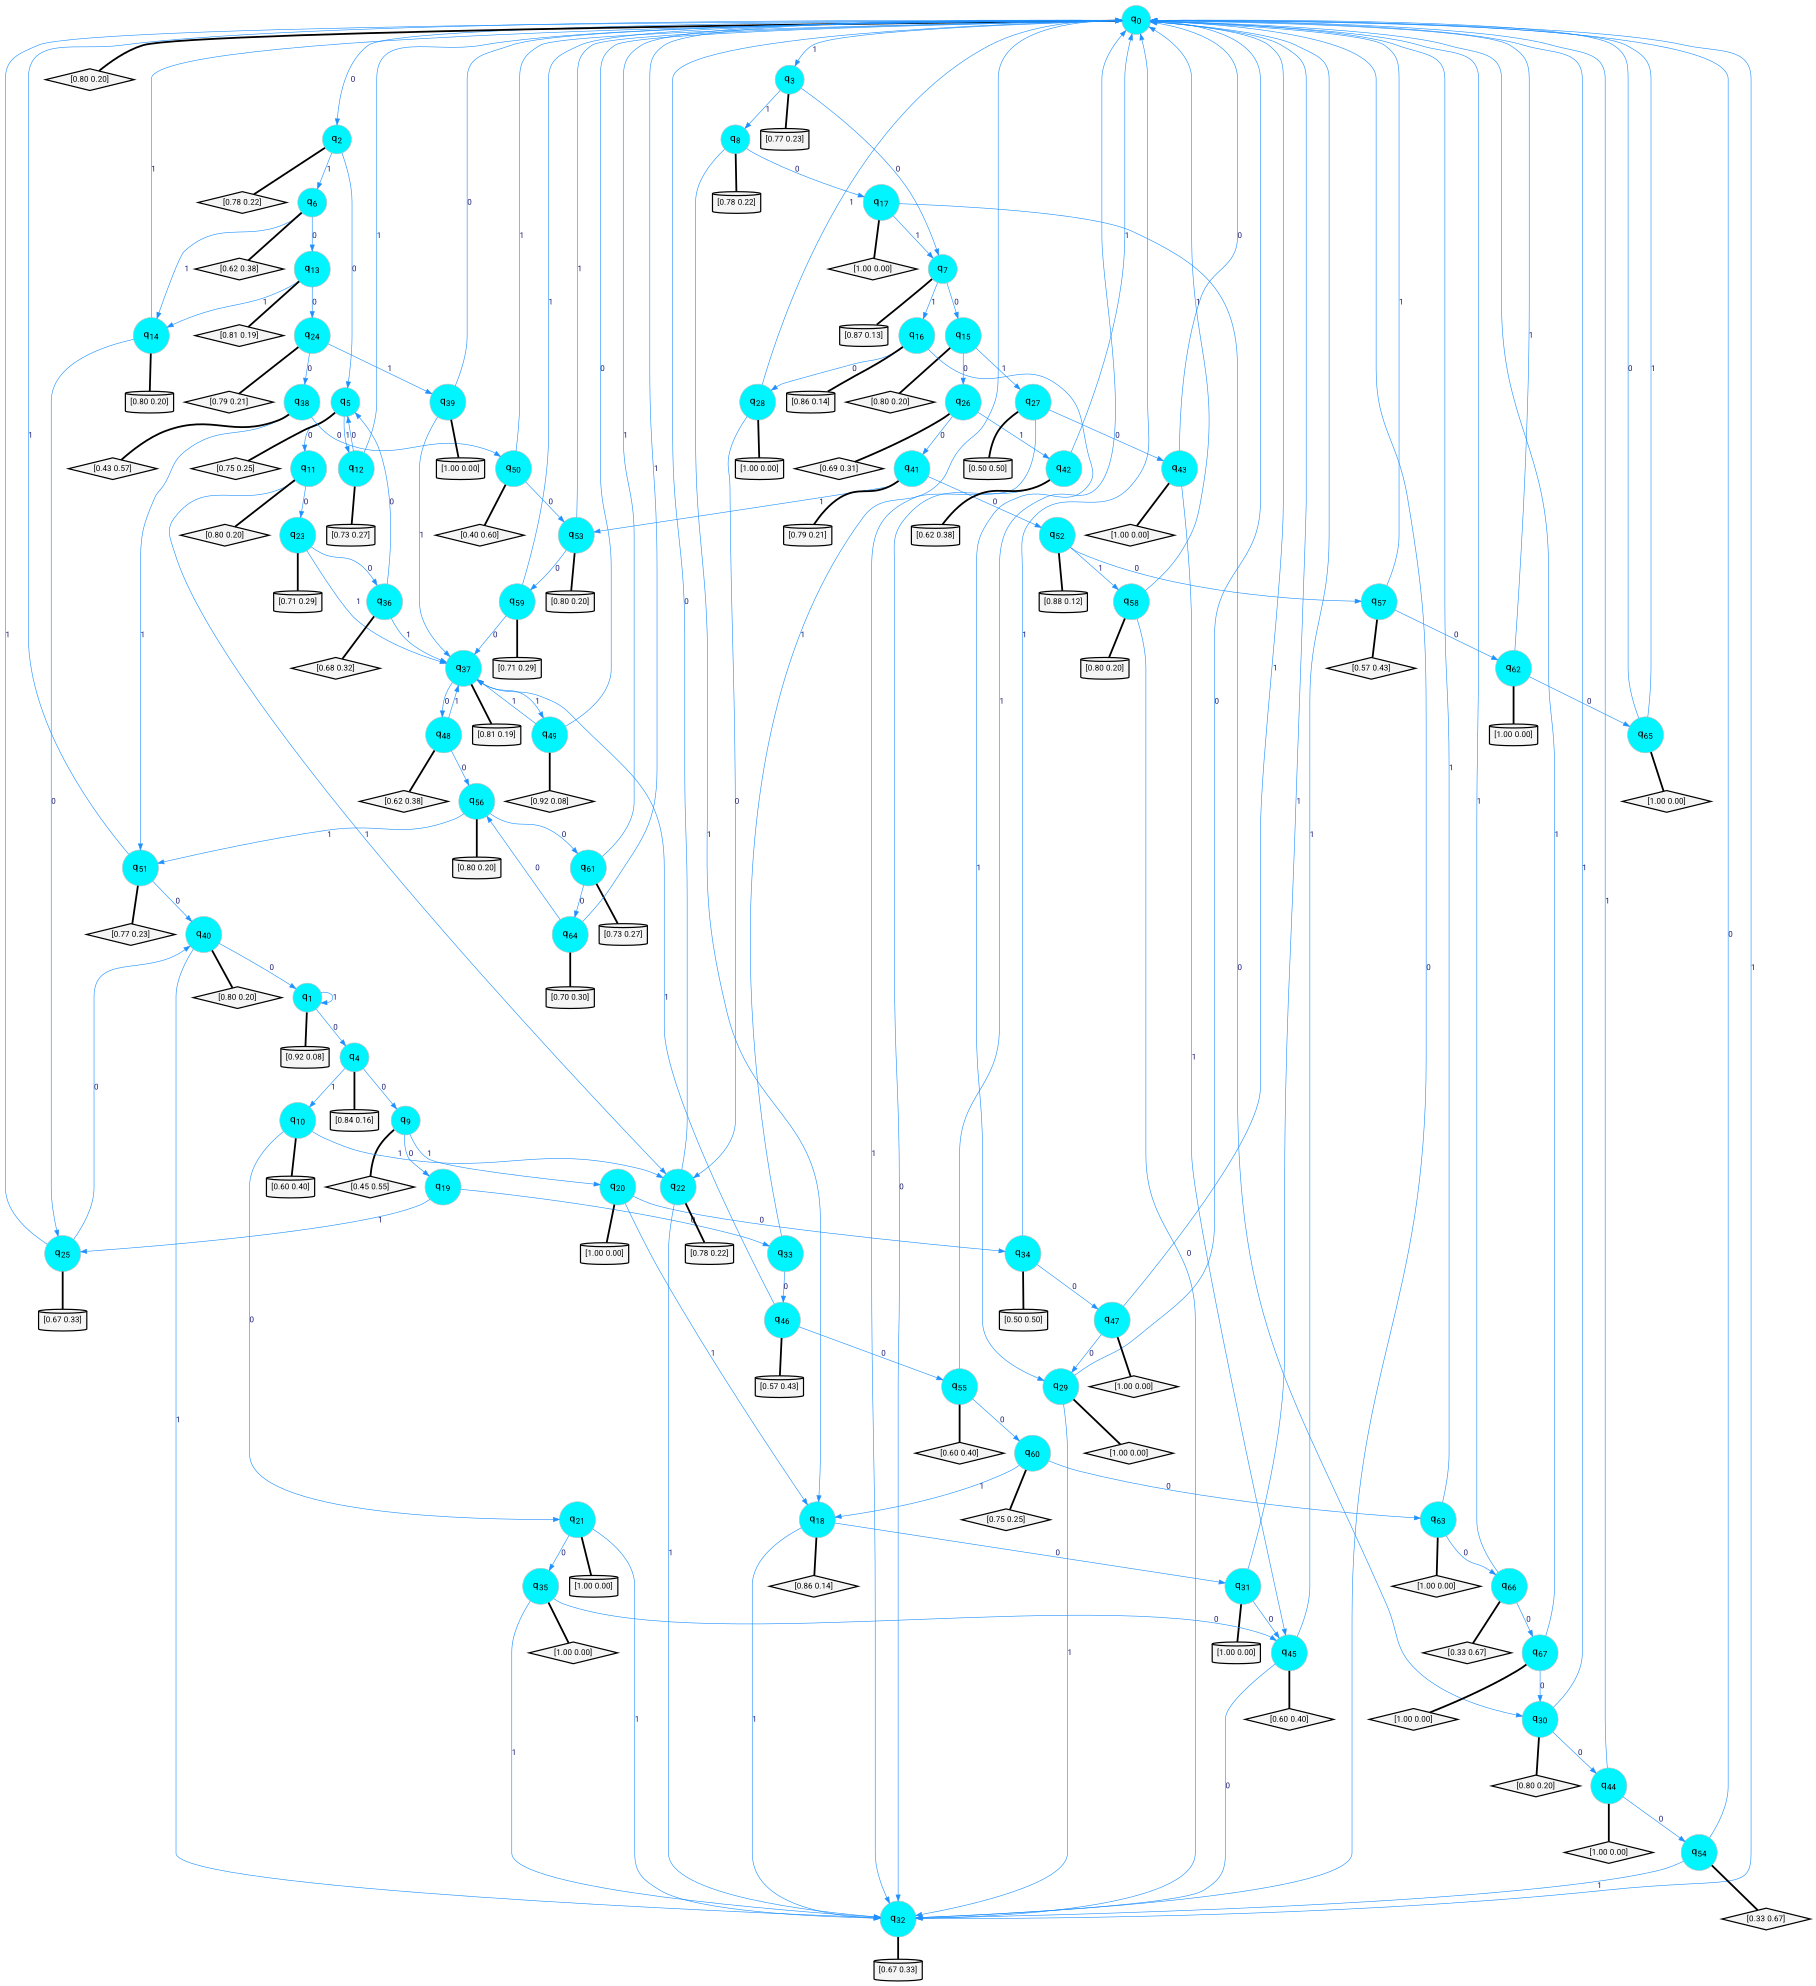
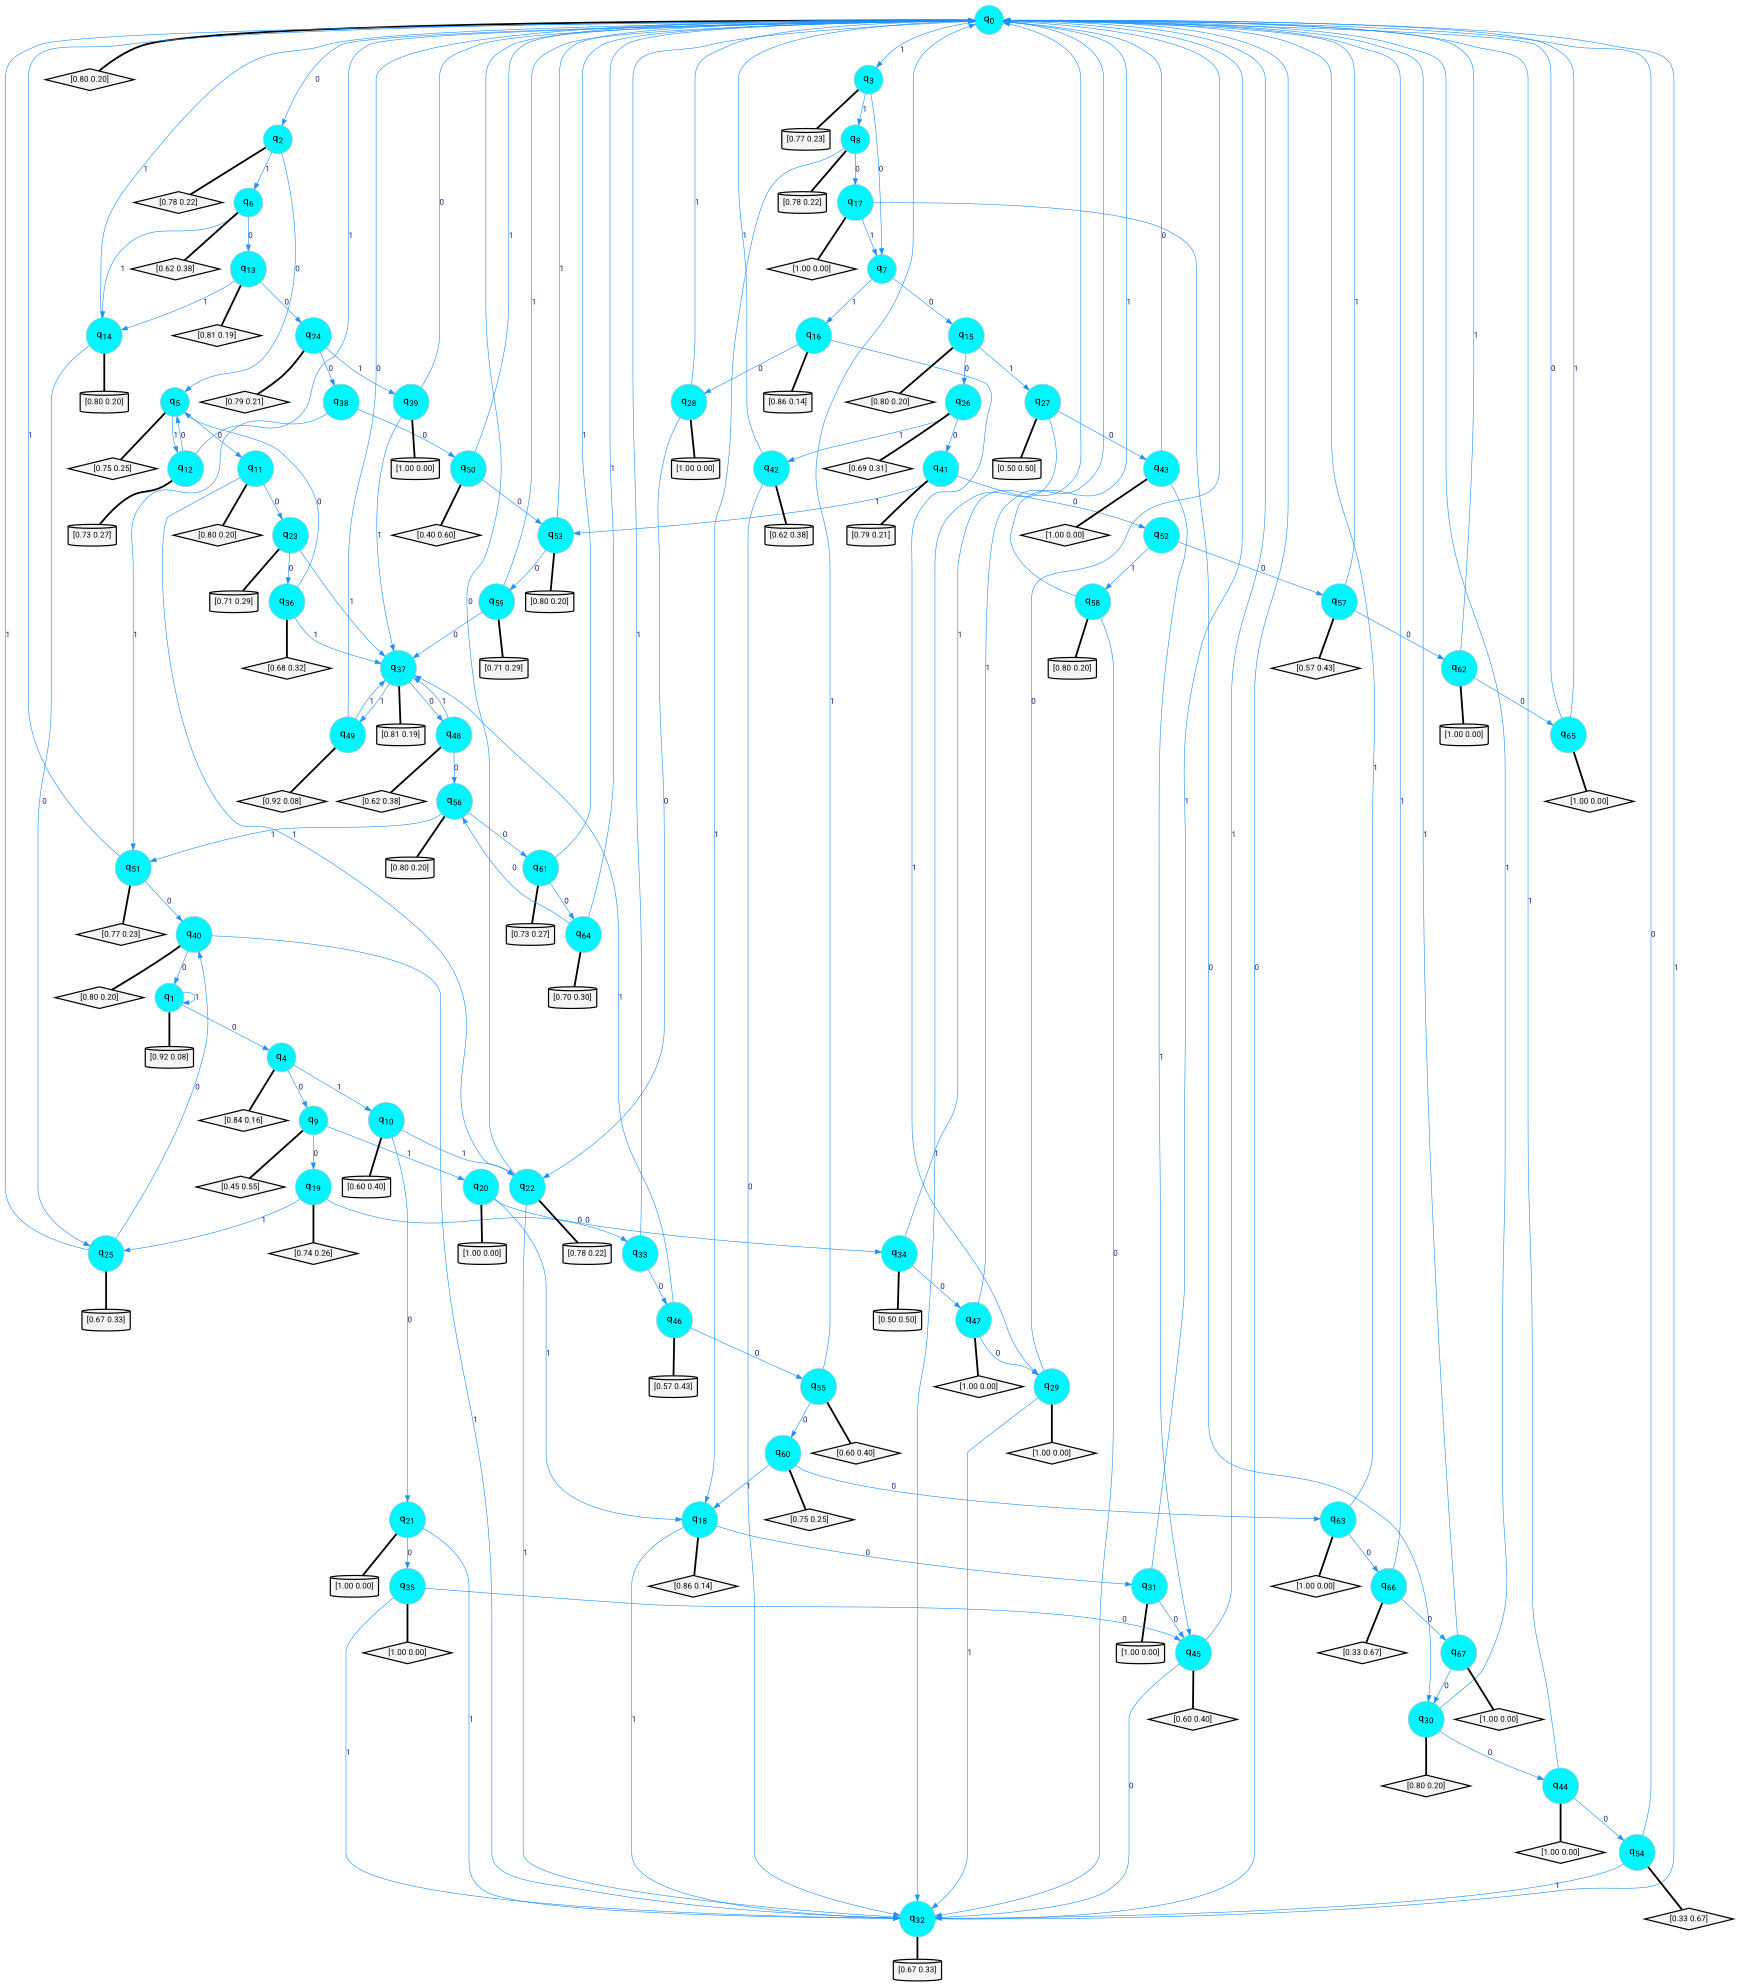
(864, 336) -> none
(113, 469) -> none
(1063, 602) -> none
(354, 1120) -> (244, 1120)
none -> (313, 1254)
